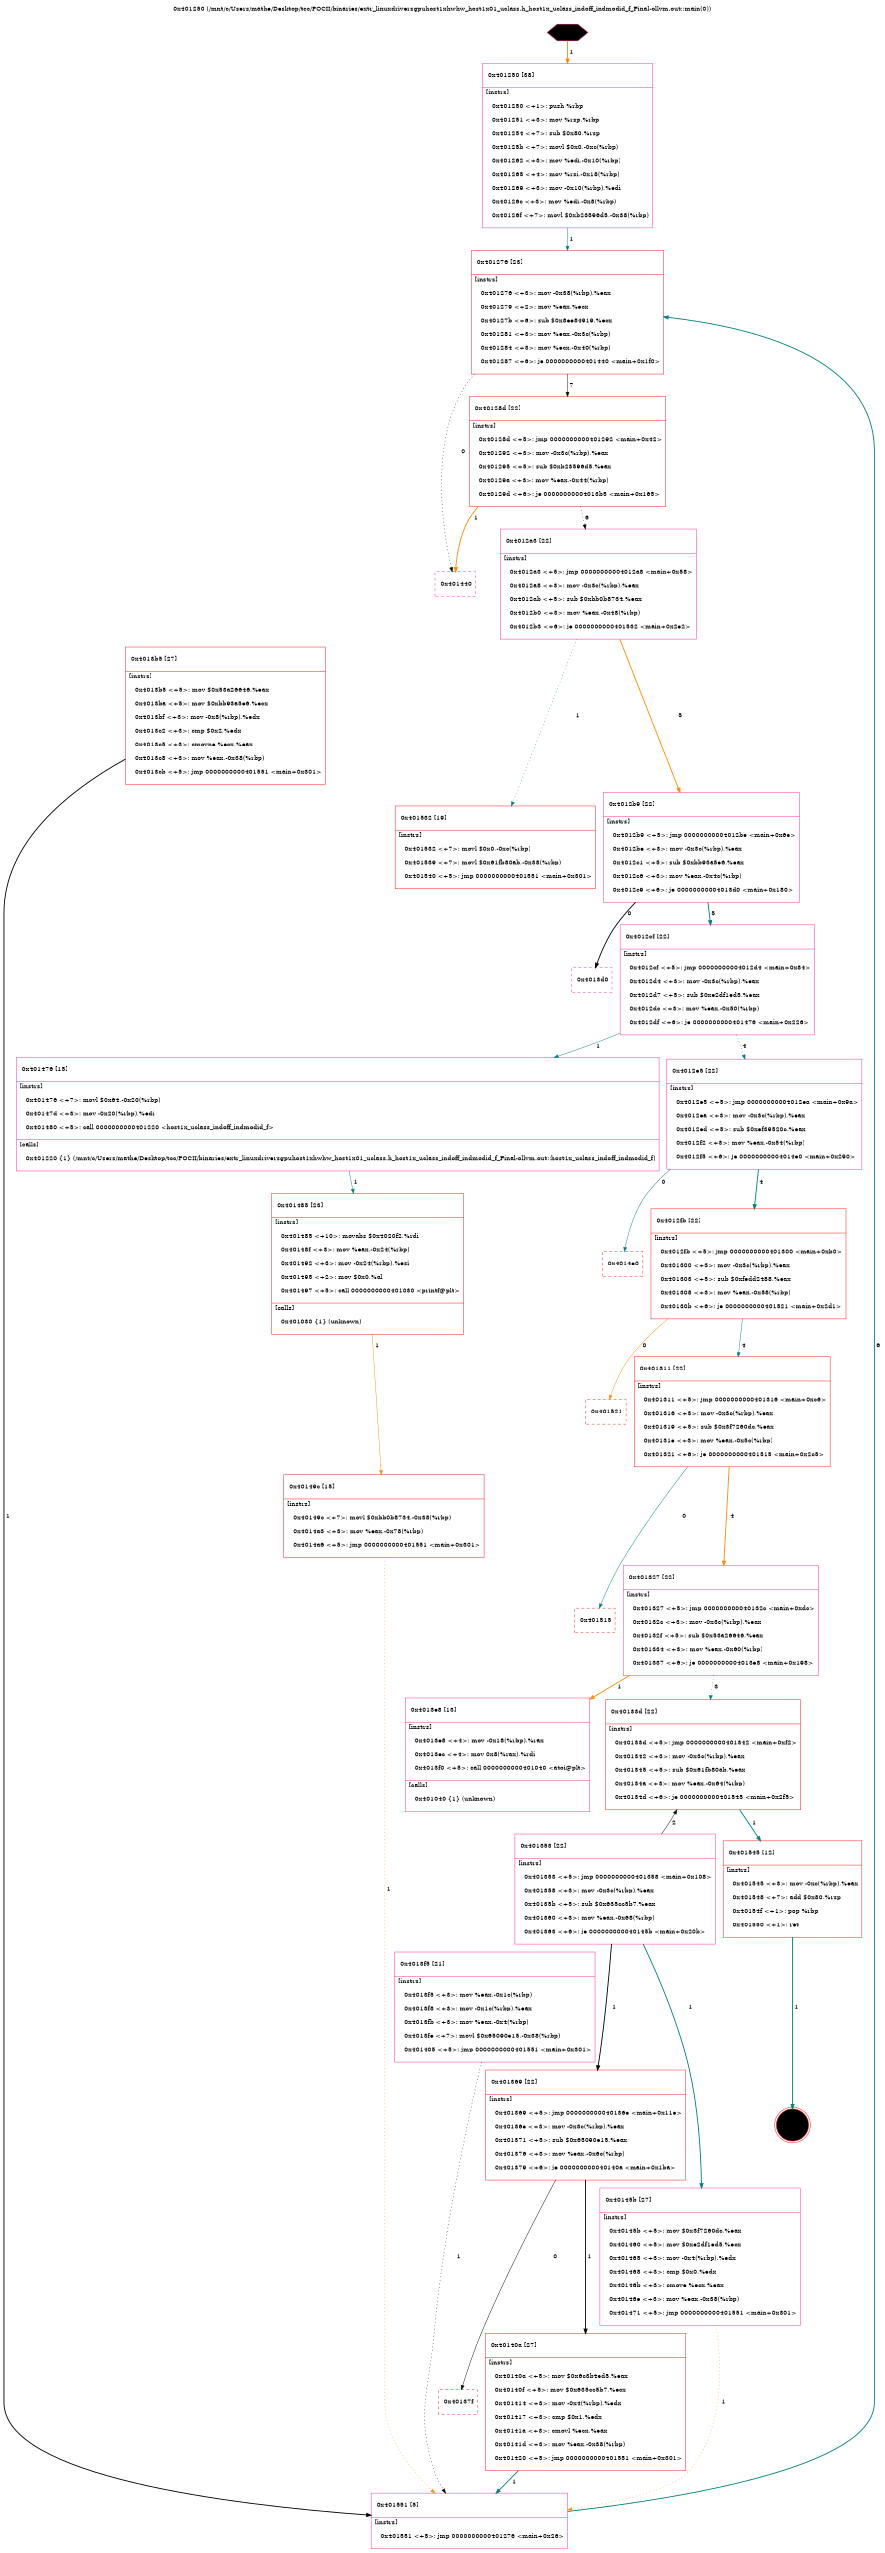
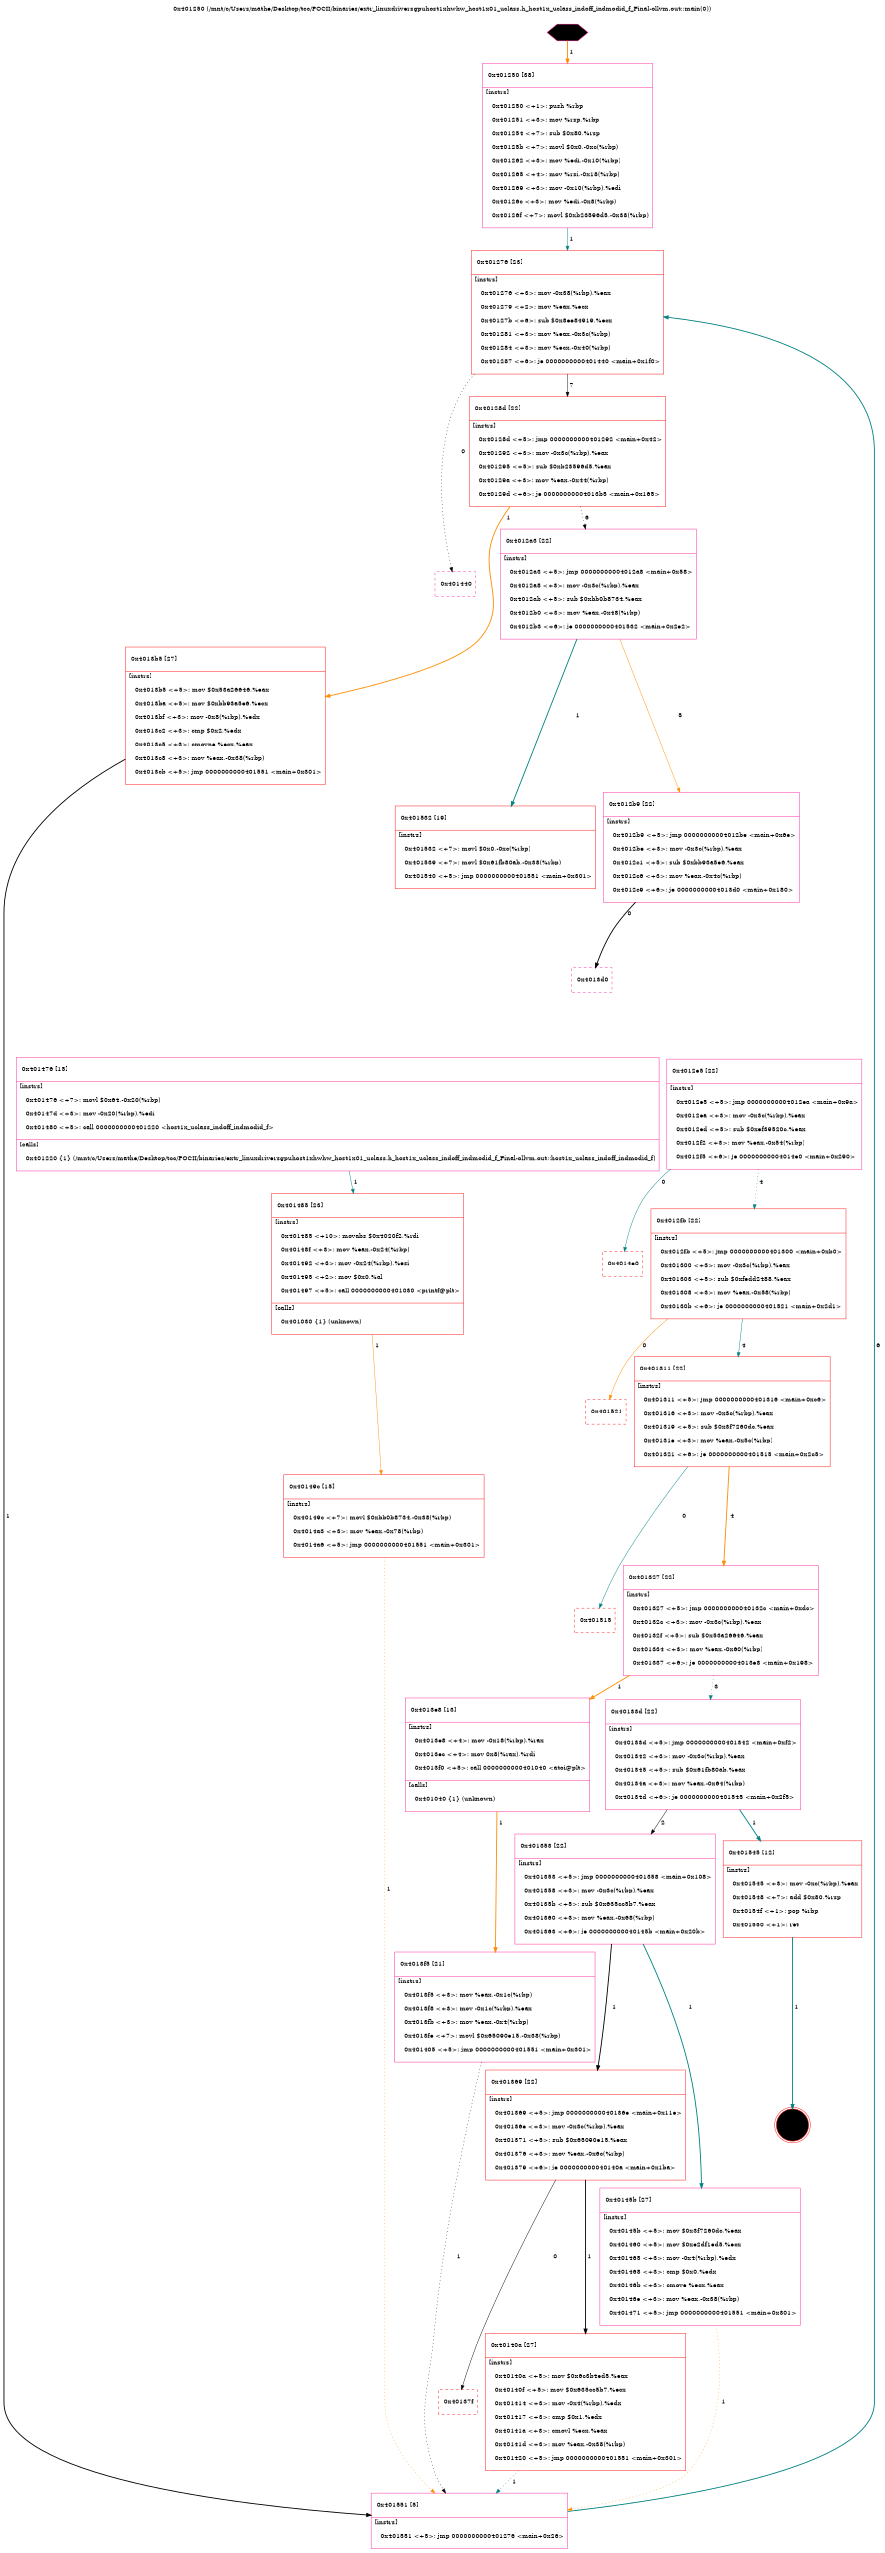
(462, 535) -> (472, 646)
(649, 714) -> (649, 714)
(545, 721) -> (545, 721)
(717, 980) -> none
(757, 1187) -> (757, 1187)
(703, 1755) -> (703, 1755)
(668, 1824) -> (660, 1820)
none -> (496, 1880)
(509, 2480) -> (509, 2480)
